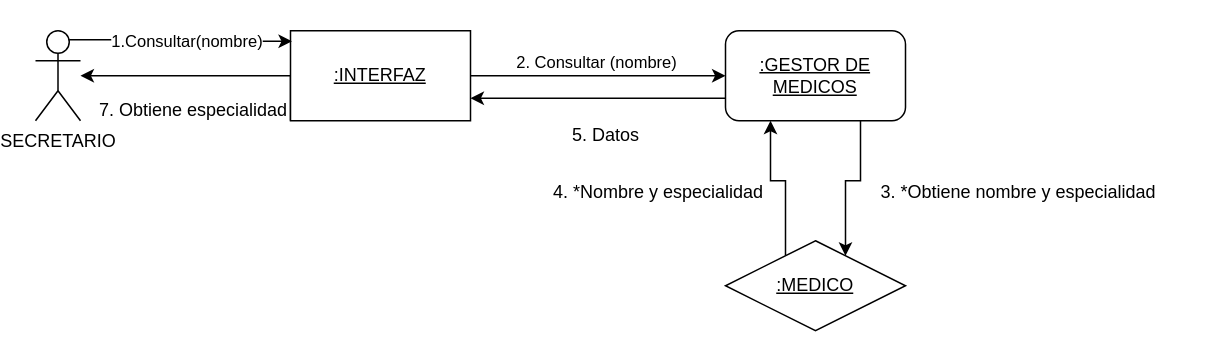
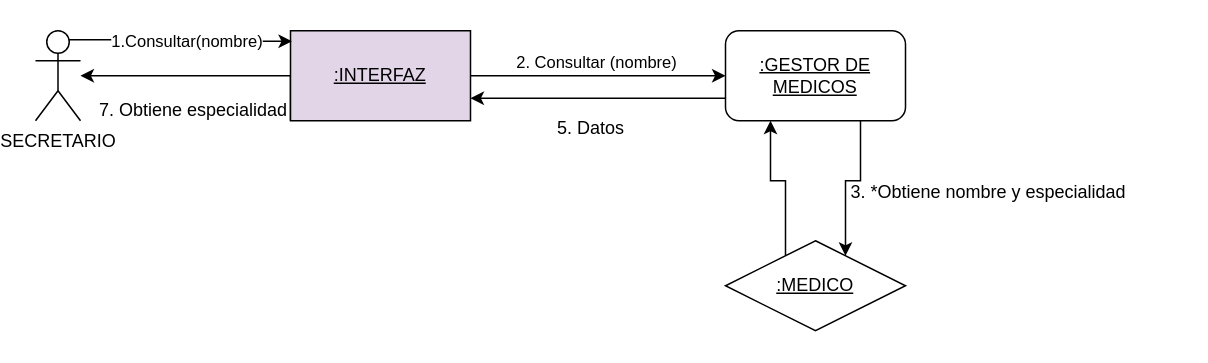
(380, 76) -> (380, 76)
(605, 136) -> (590, 128)
(658, 193) -> none
(1018, 193) -> (988, 193)
